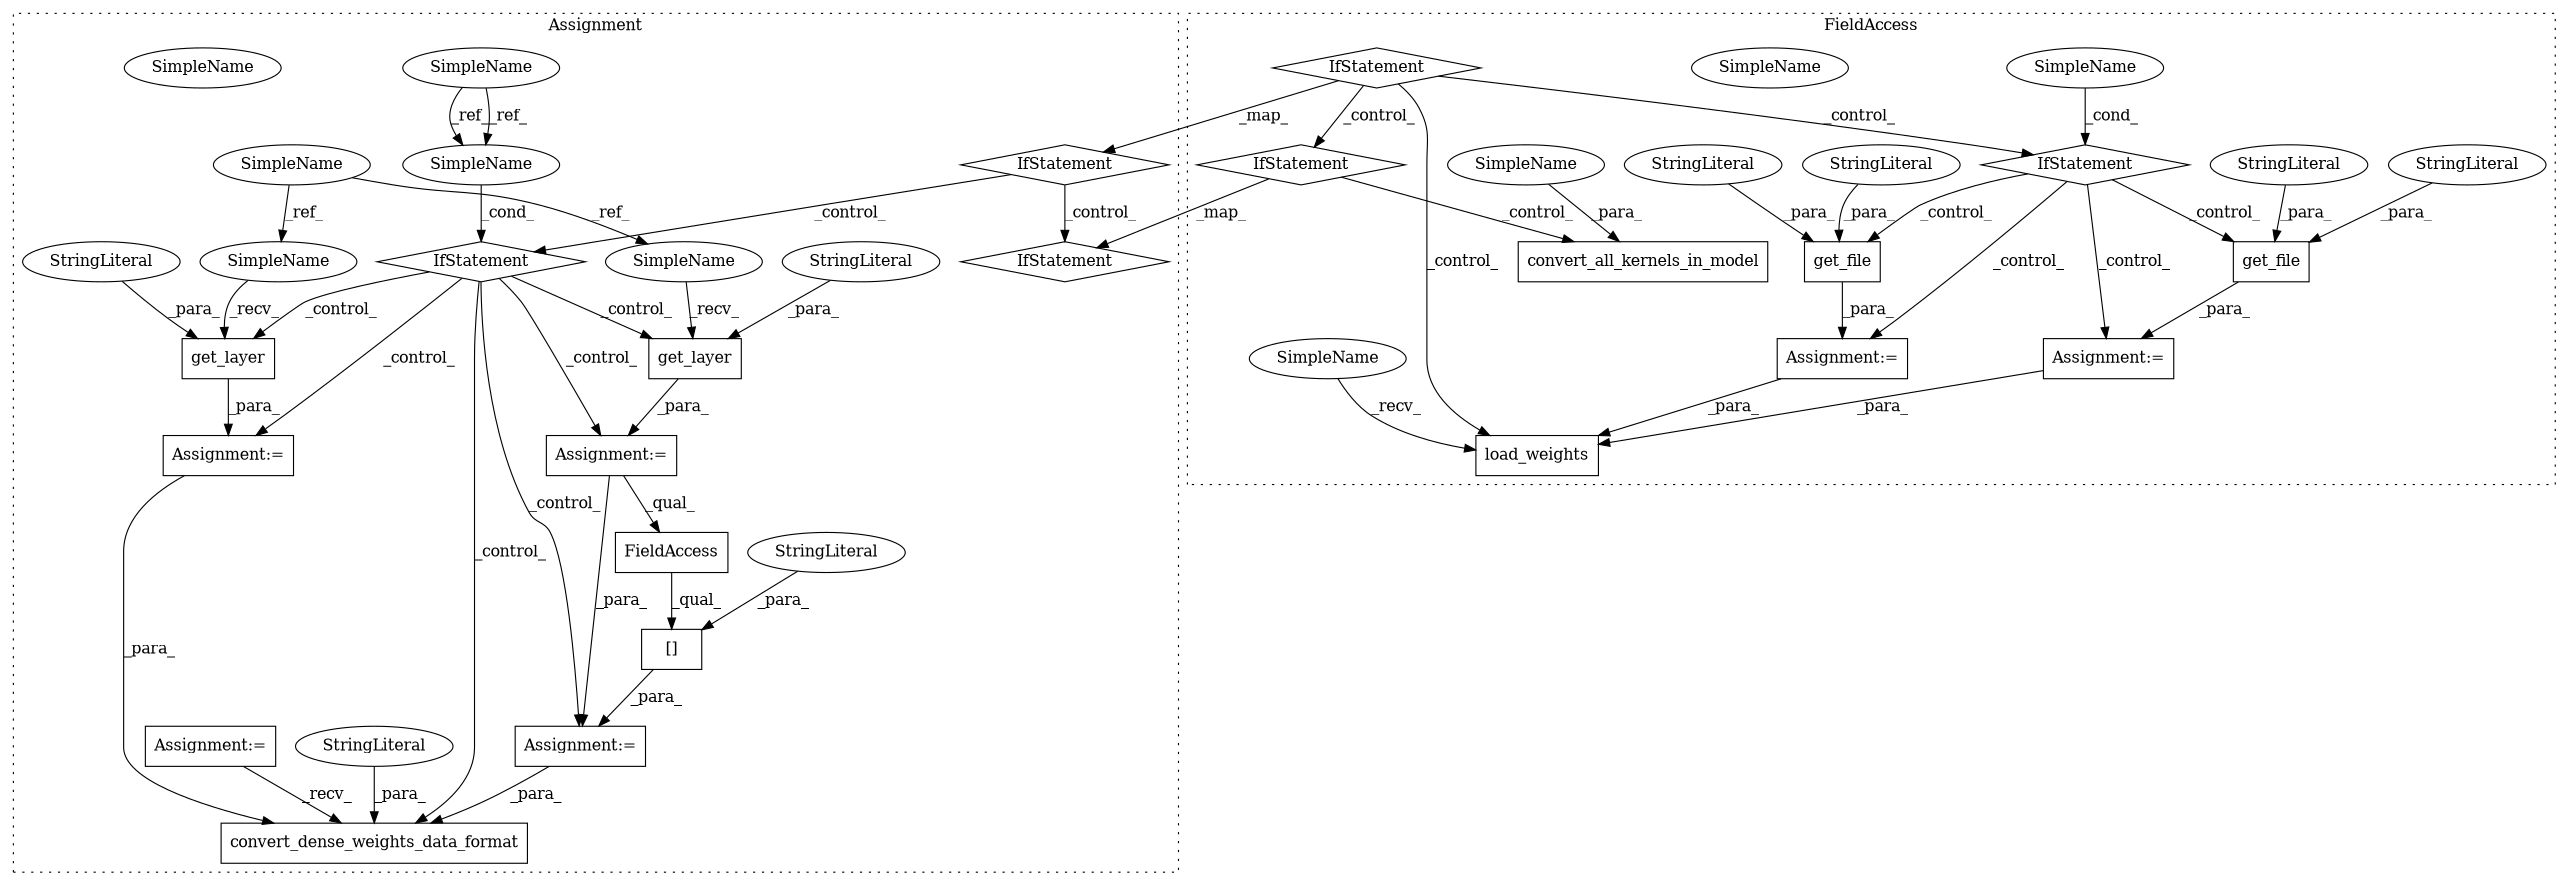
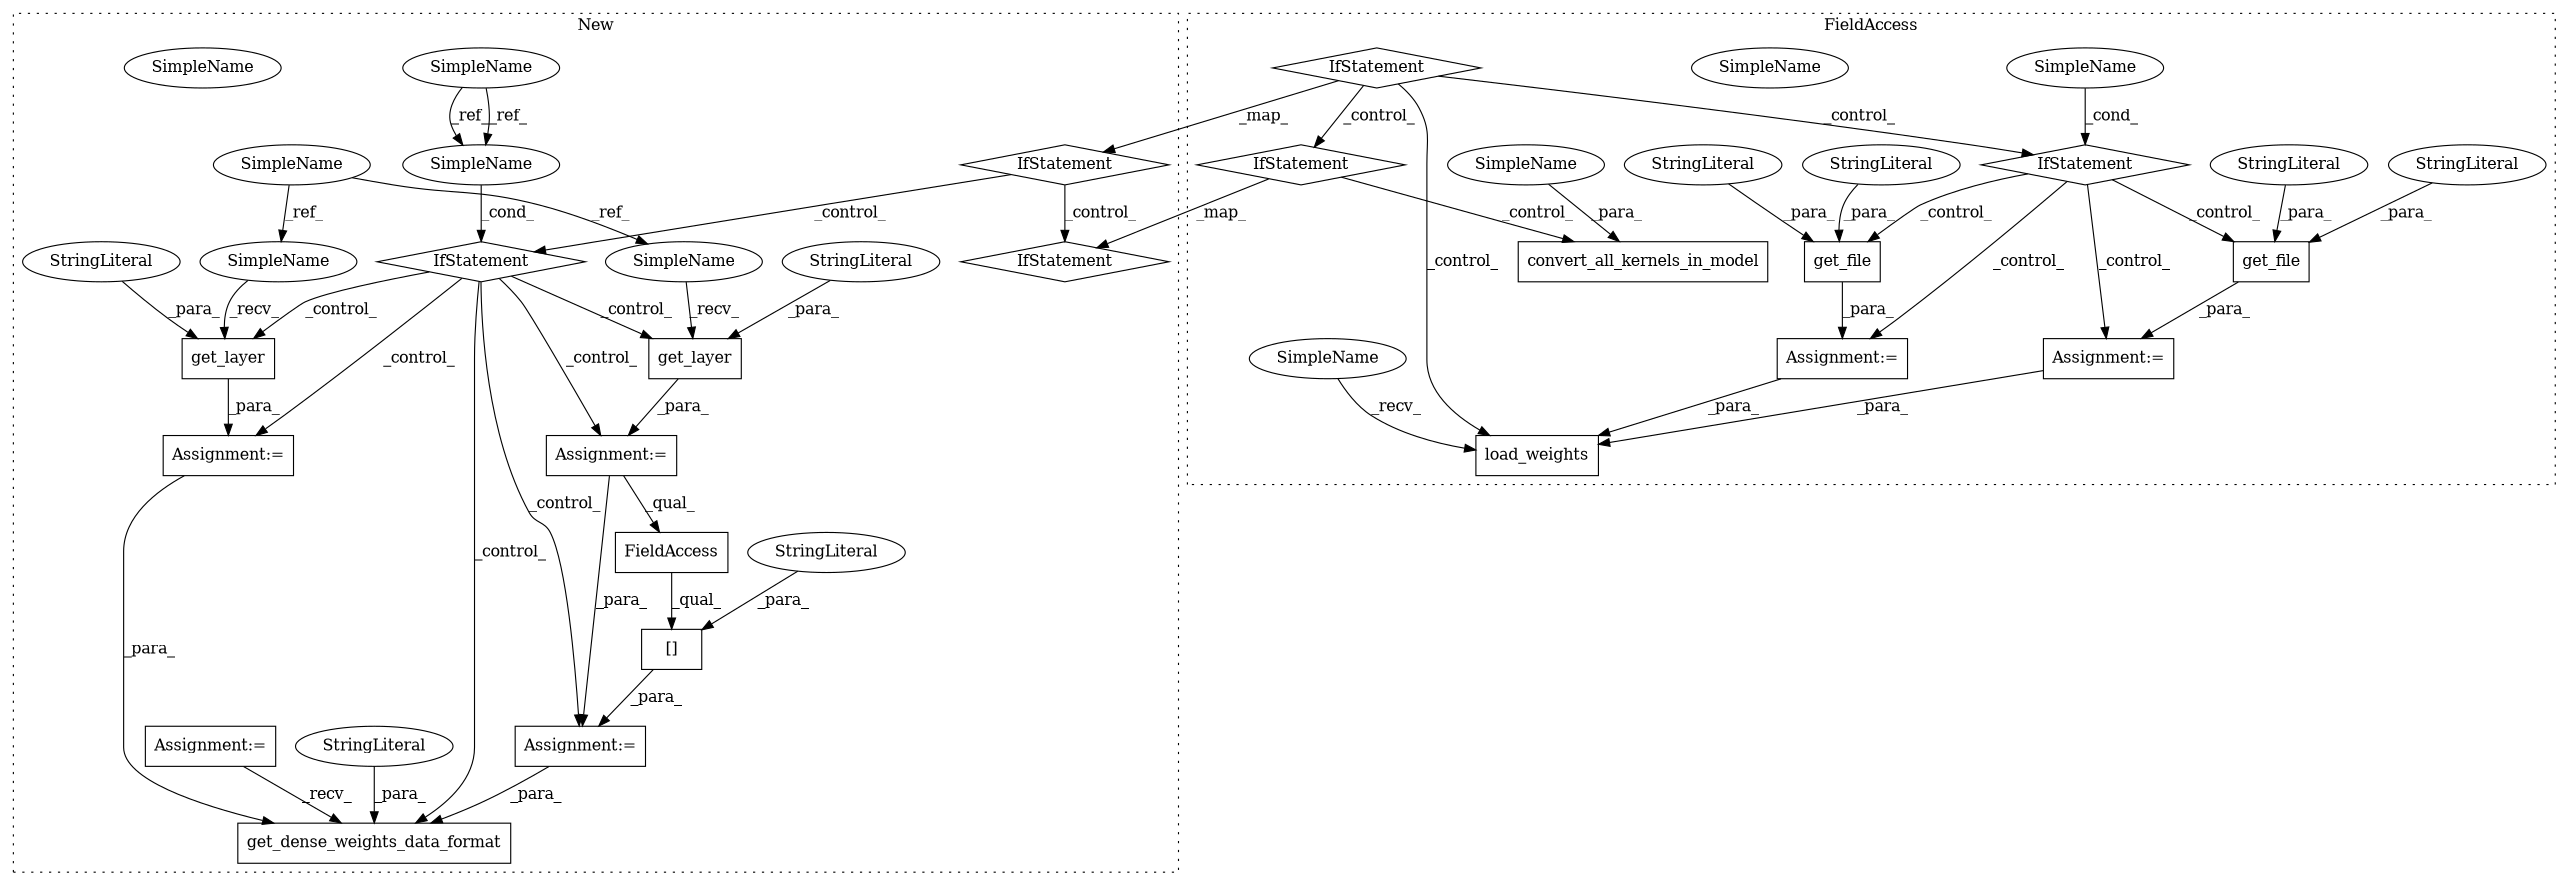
(596, 26) -> (596, 26)
(374, 843) -> (374, 843)
